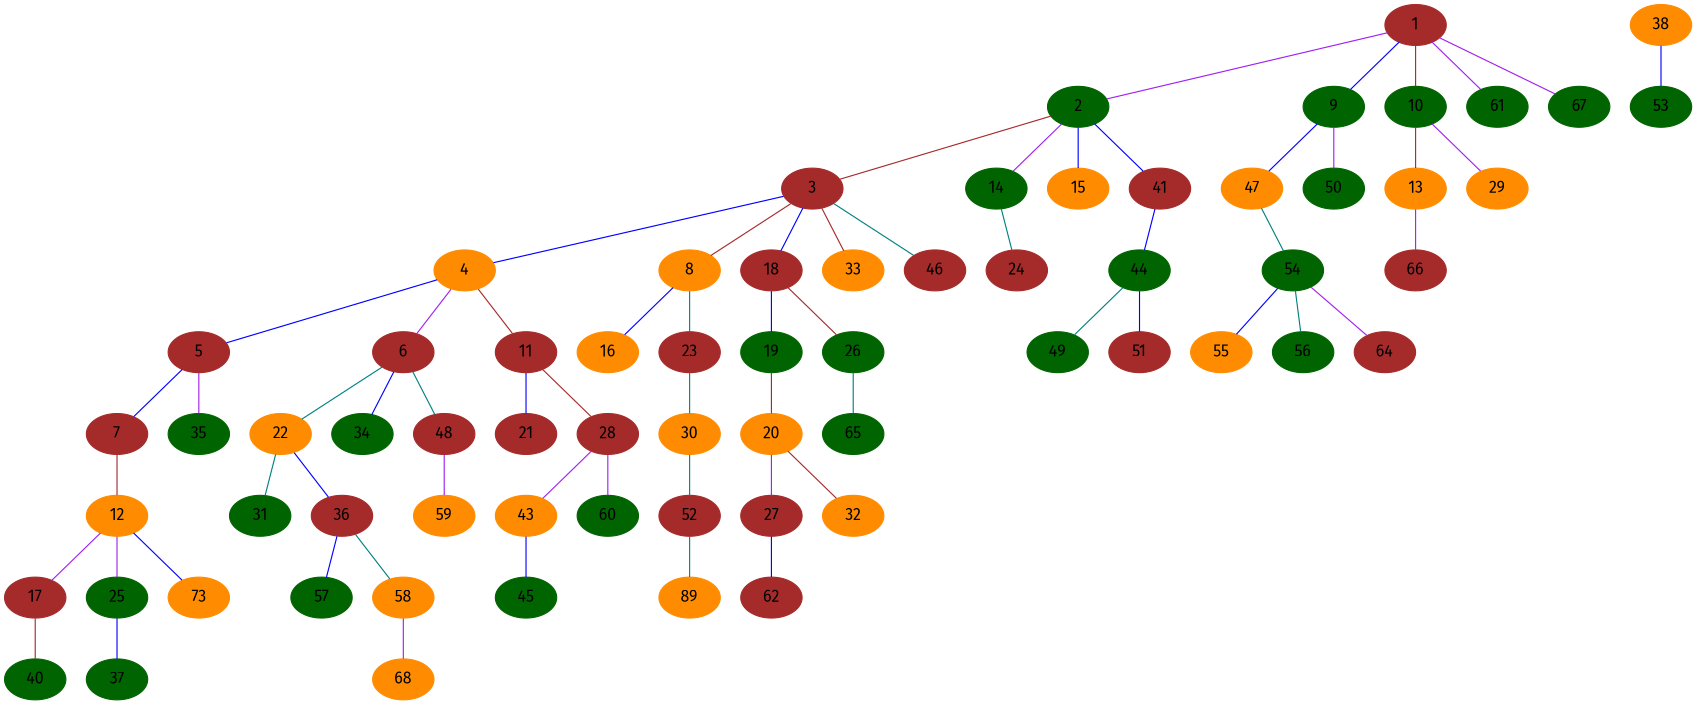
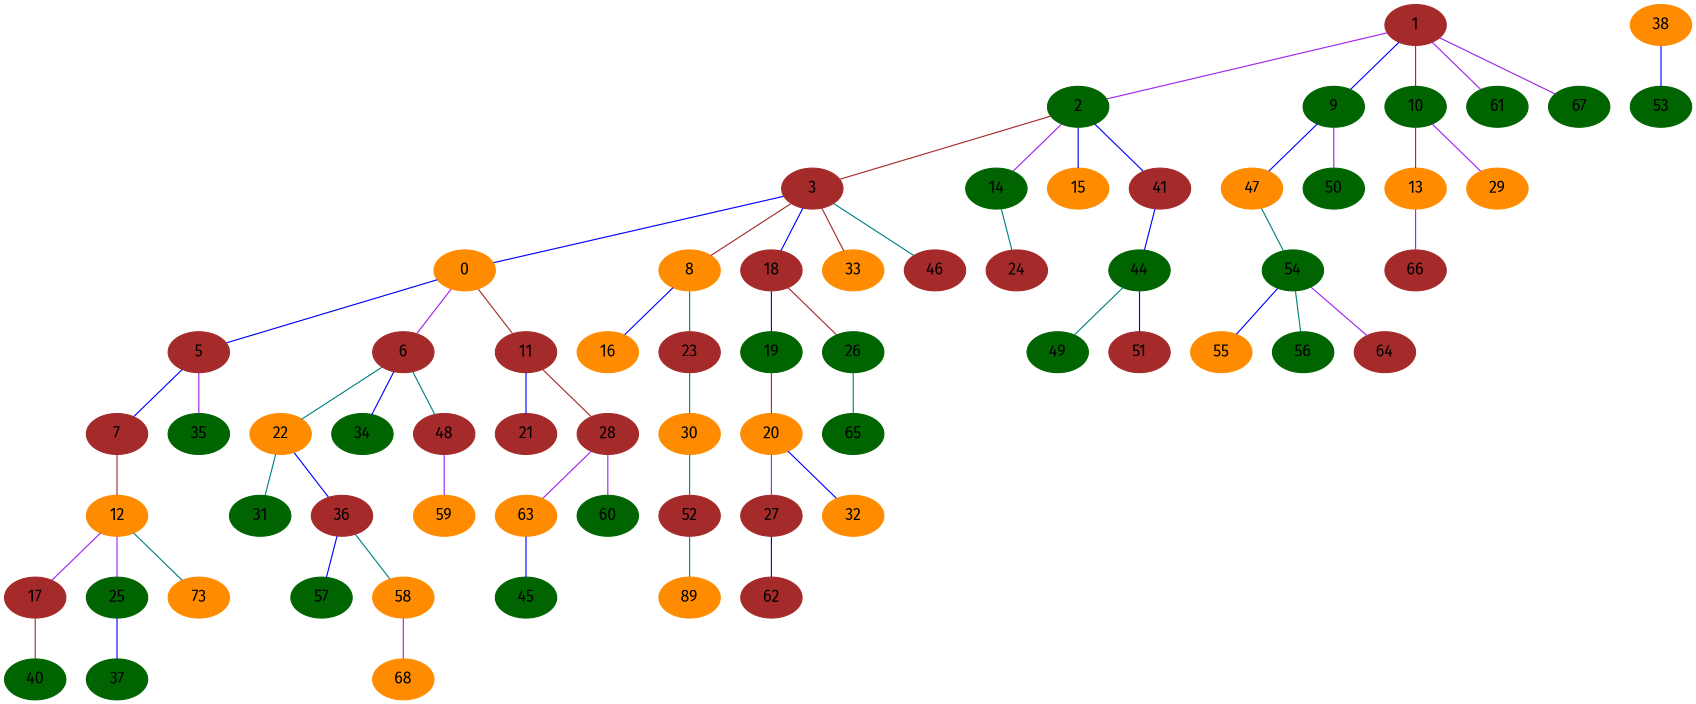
(465, 270) -> (465, 270)
(812, 475) -> (812, 475)
(526, 516) -> (526, 516)
(158, 557) -> (158, 557)
